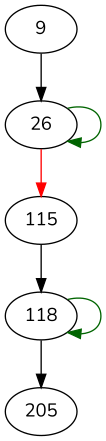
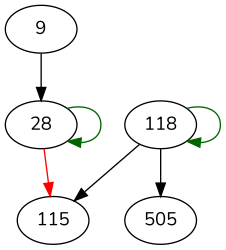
(41, 125) -> (41, 125)
(41, 262) -> (112, 168)
(41, 412) -> (161, 220)
